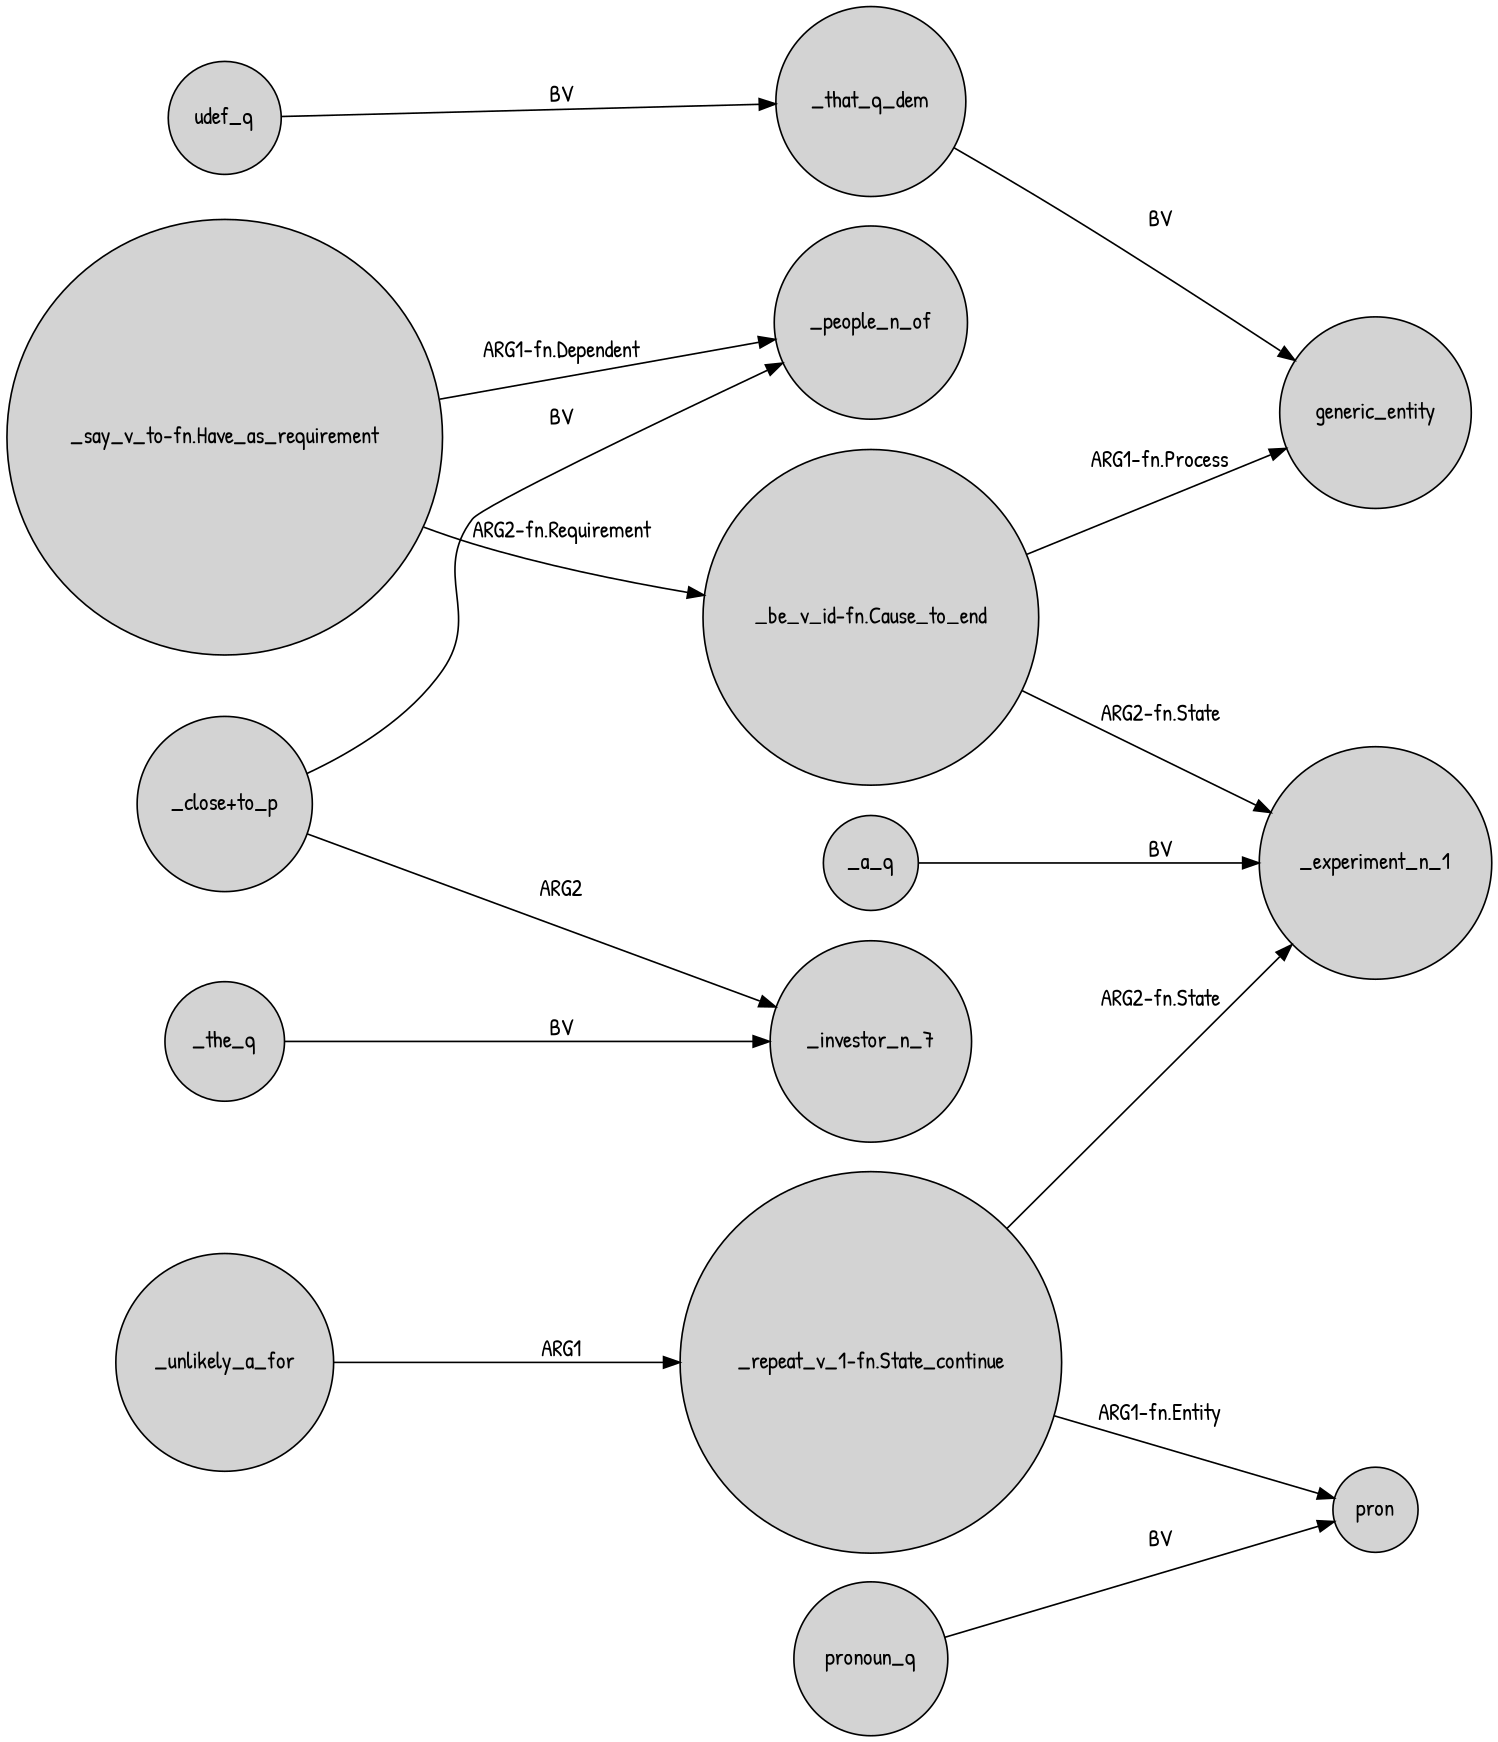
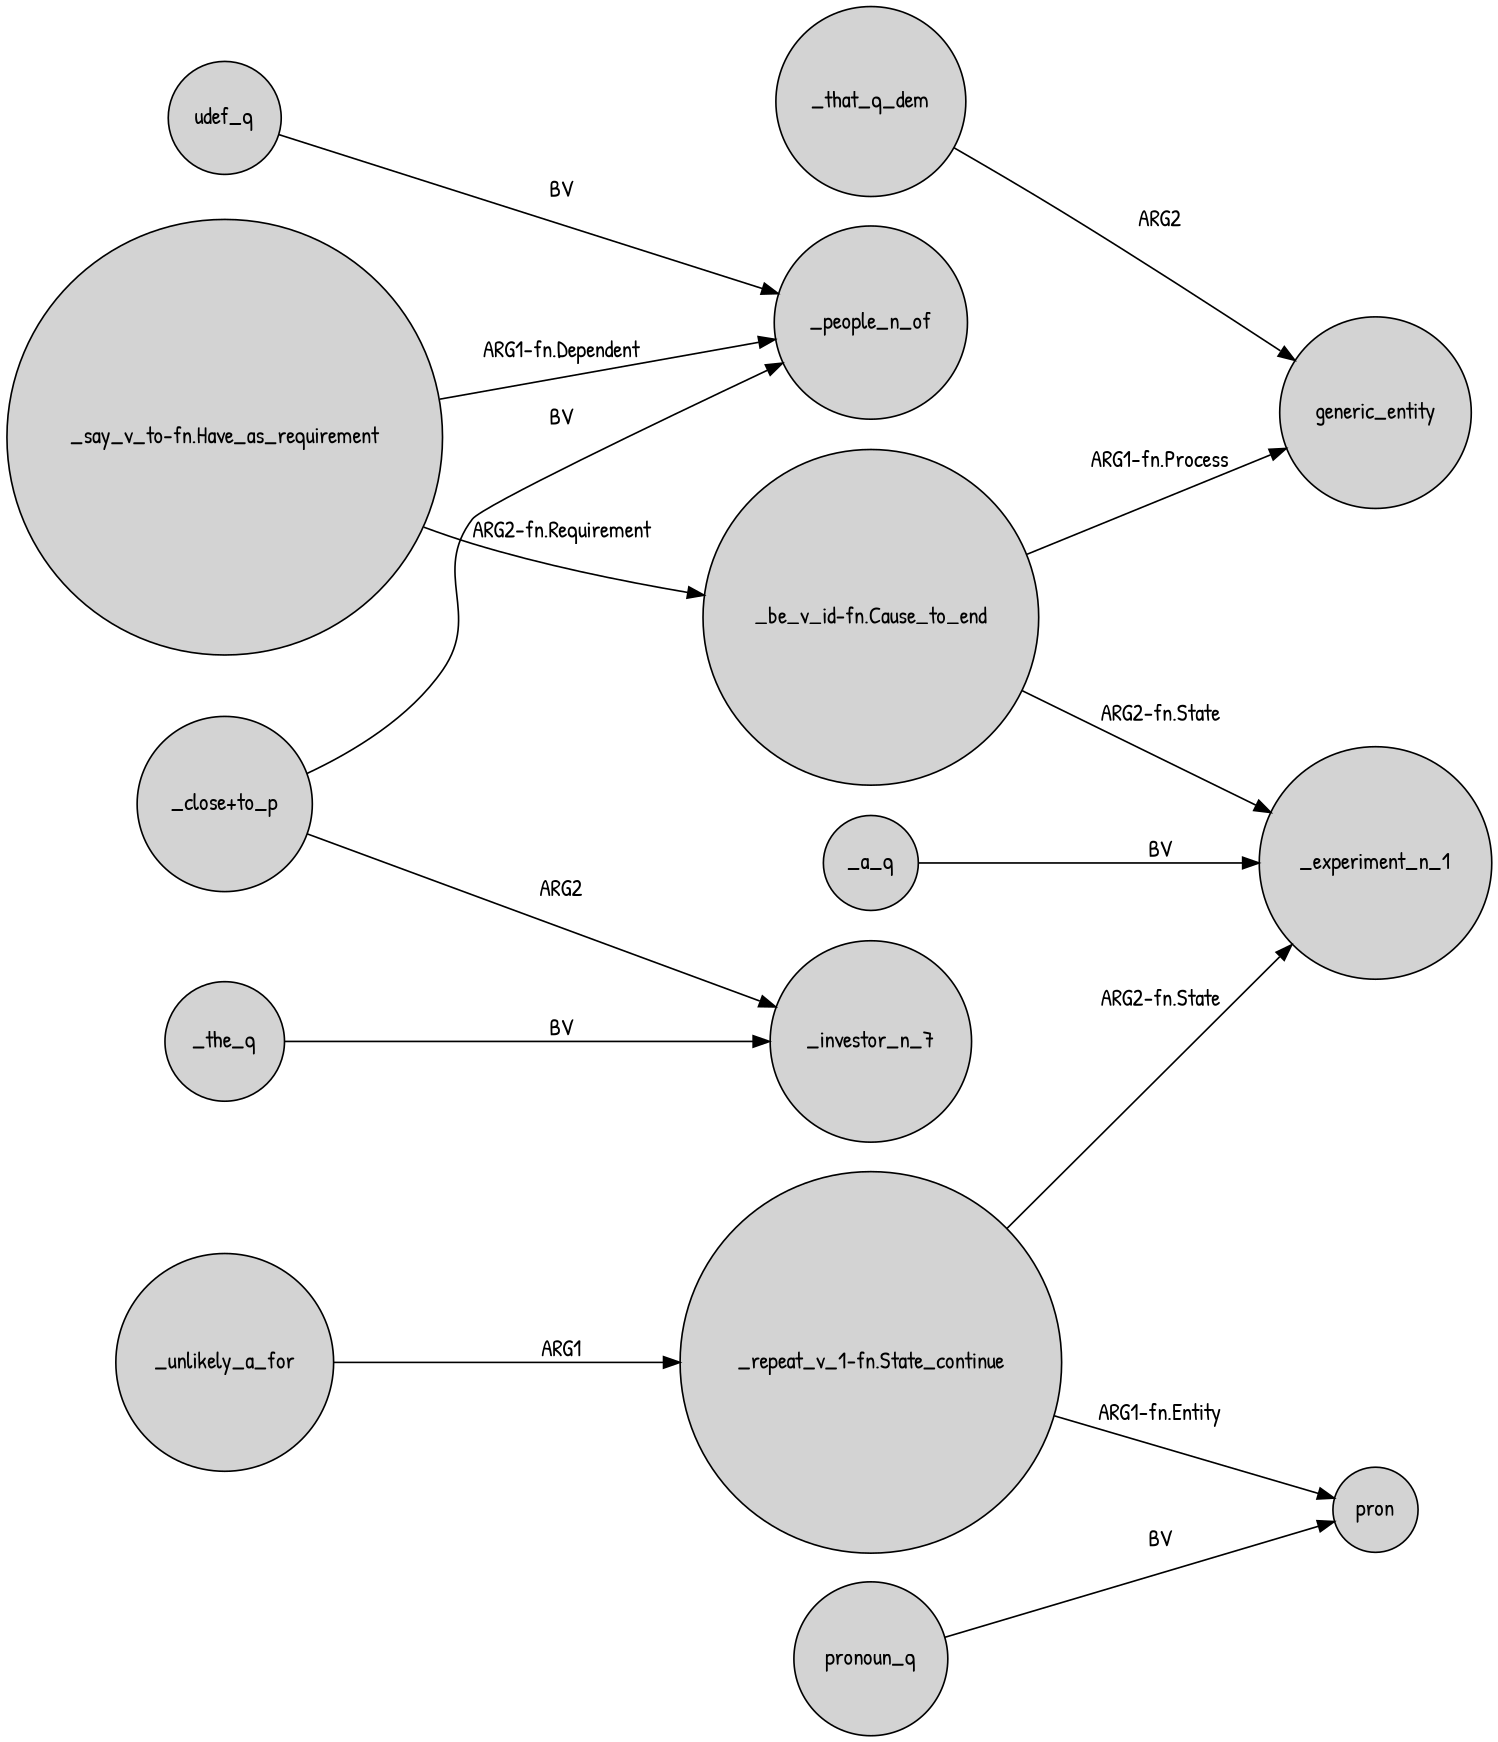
(520, 110) -> (521, 212)
(1160, 220) -> (1160, 220)
